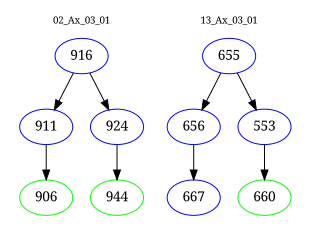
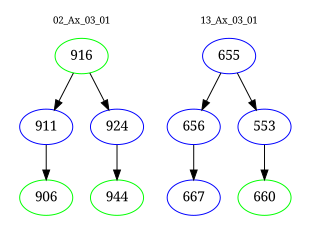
(82, 56) -> (82, 56)
